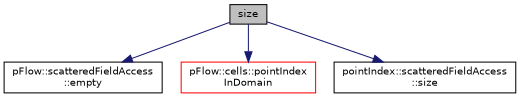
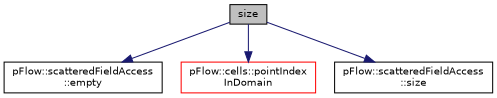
(425, 77) -> (414, 77)
